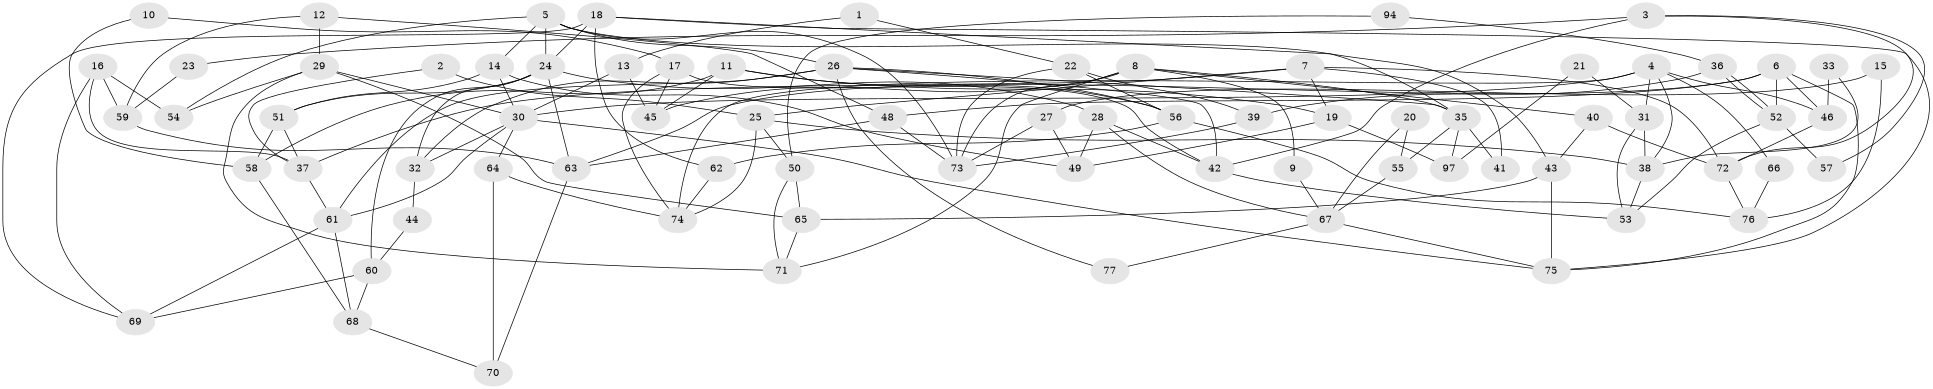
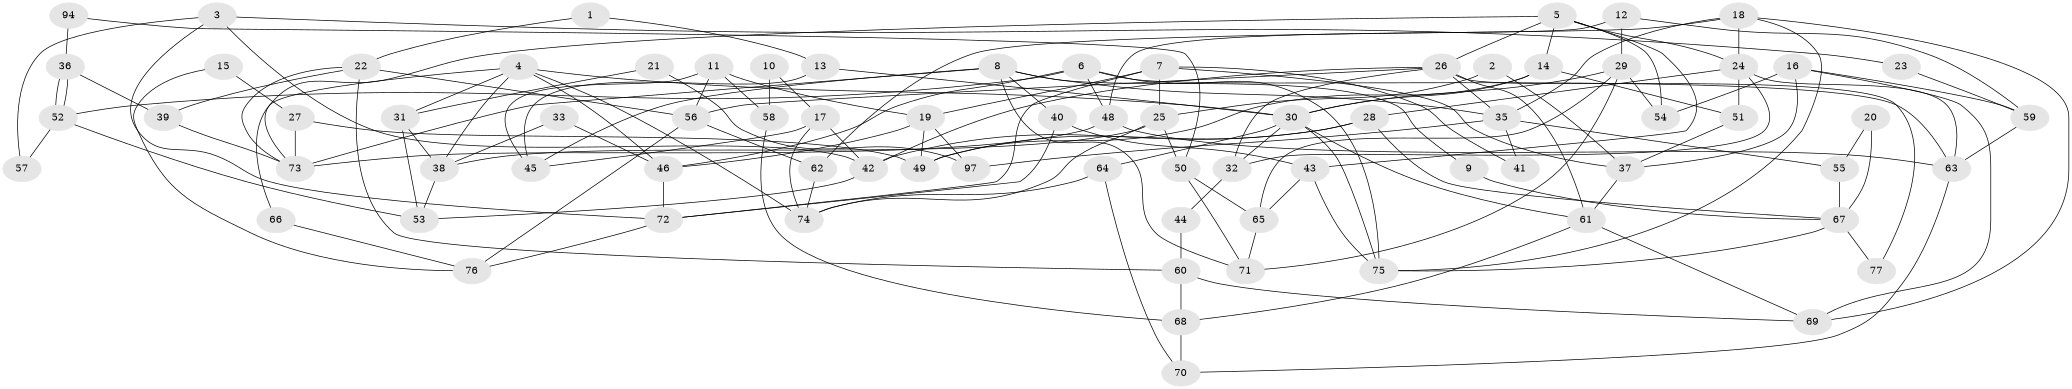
(404, 124) -> (696, 259)
(267, 141) -> none
none -> (757, 158)
